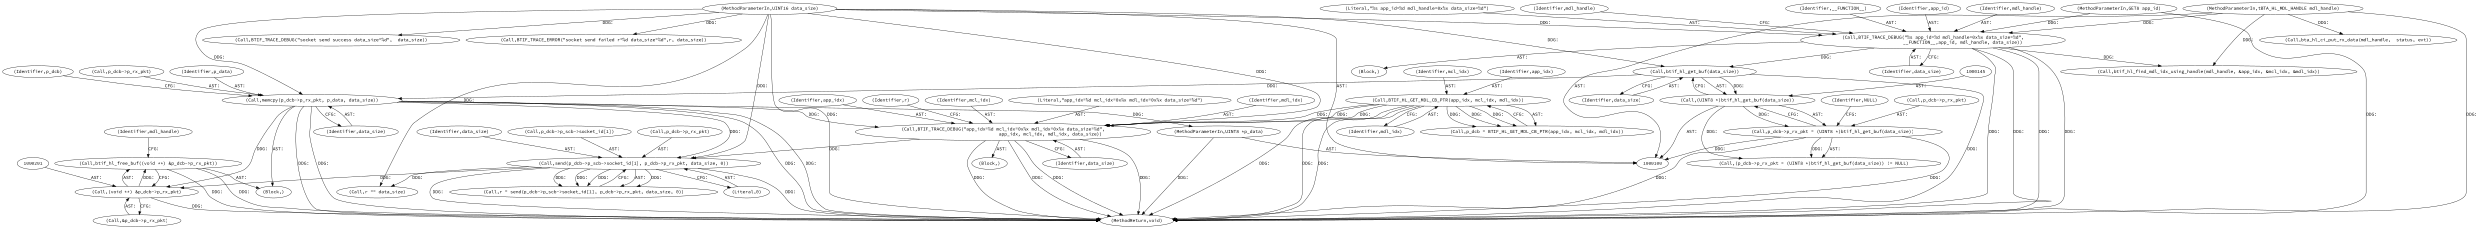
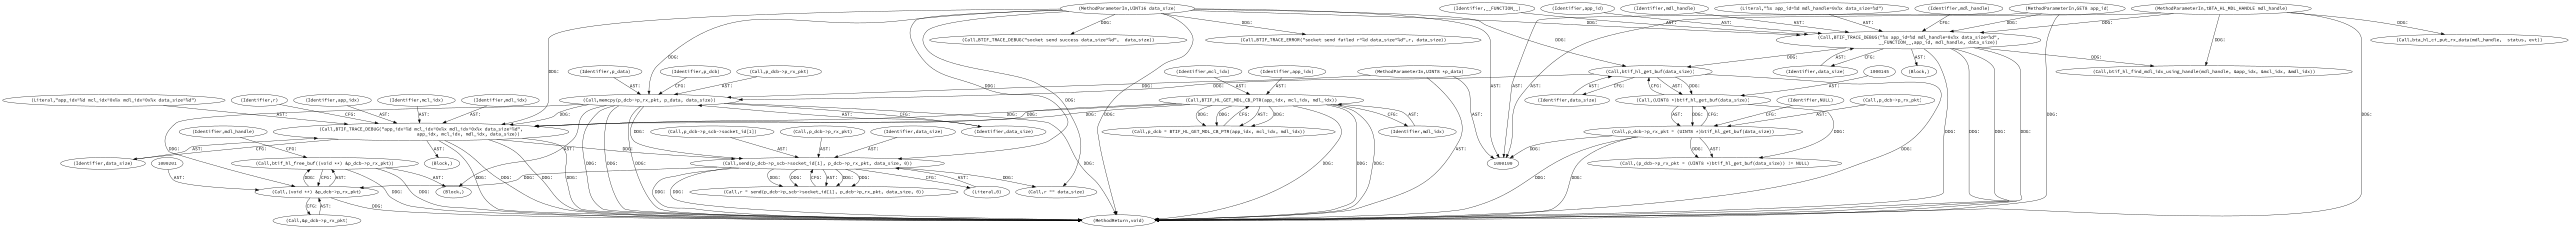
(795, 107) -> (1051, 87)
(1685, 125) -> (1697, 15)
(1184, 178) -> (1462, 149)
